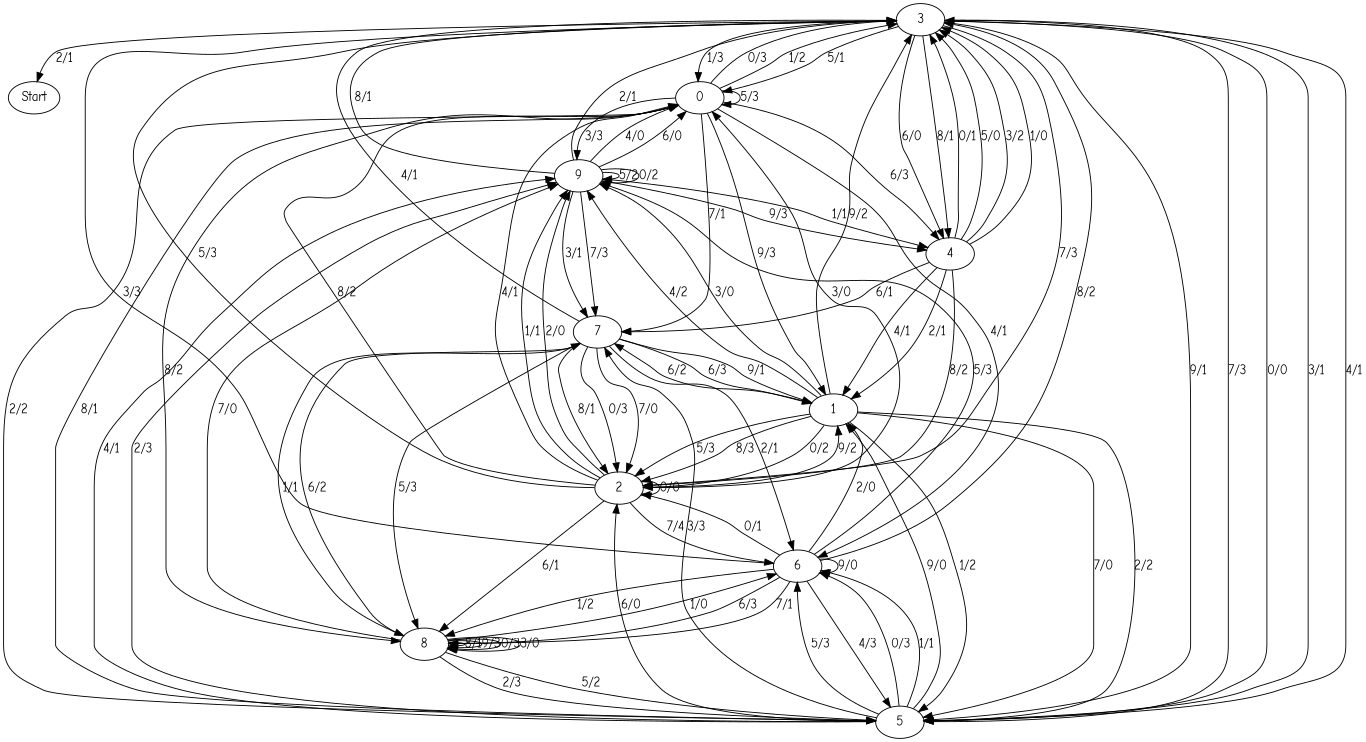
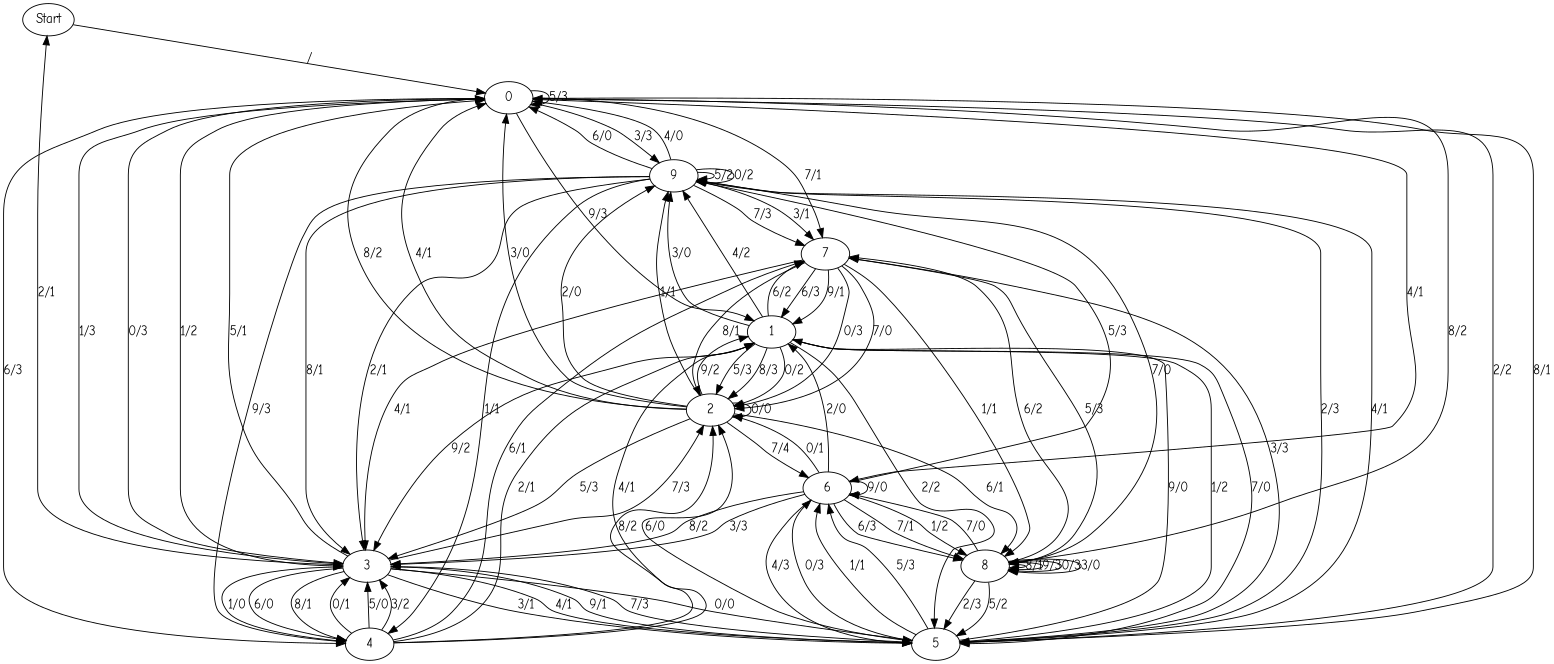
none -> (275, 58)
(736, 406) -> none
(699, 605) -> (976, 527)
